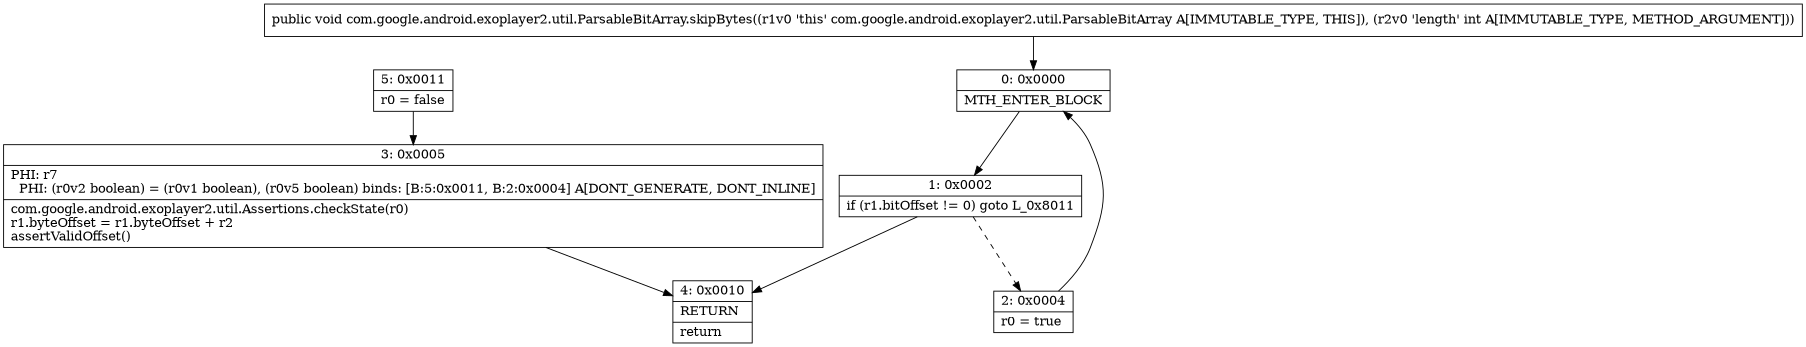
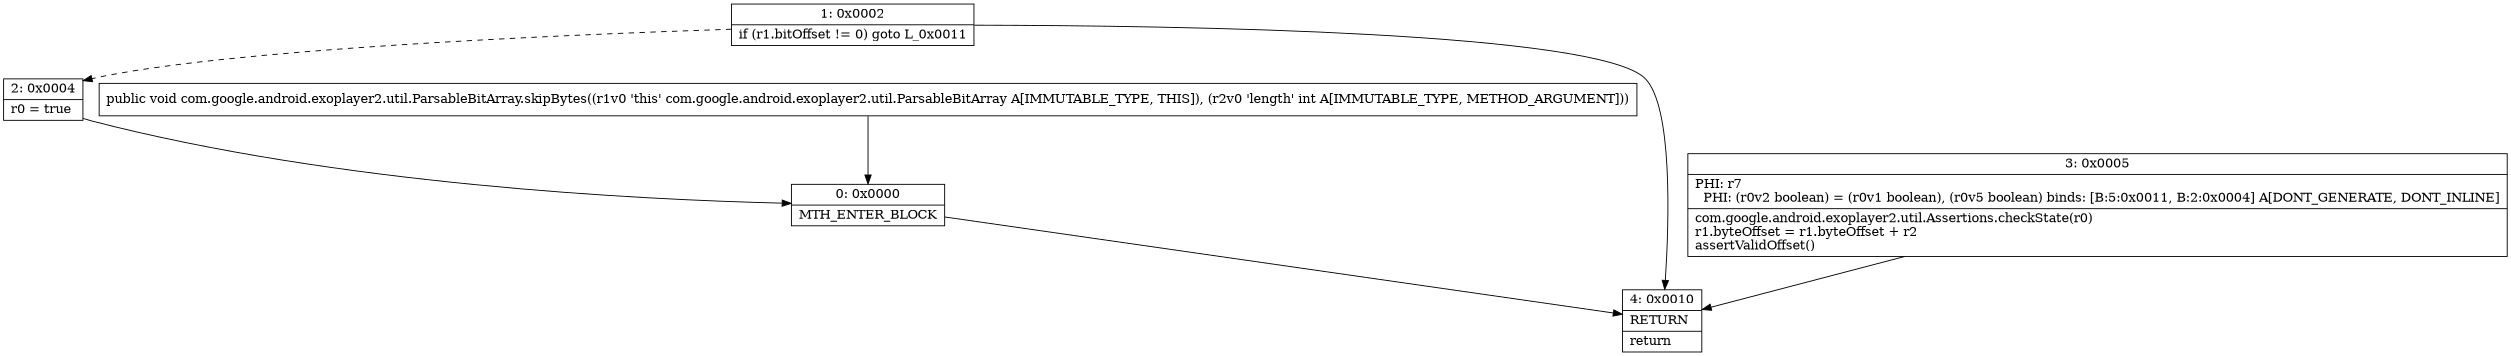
(413, 91) -> none
(1000, 140) -> (1279, 265)
(960, 206) -> (853, 35)
